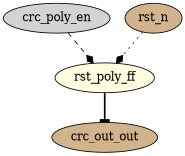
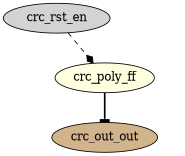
(57, 18) -> (57, 18)
(154, 18) -> none
(105, 78) -> (105, 78)
